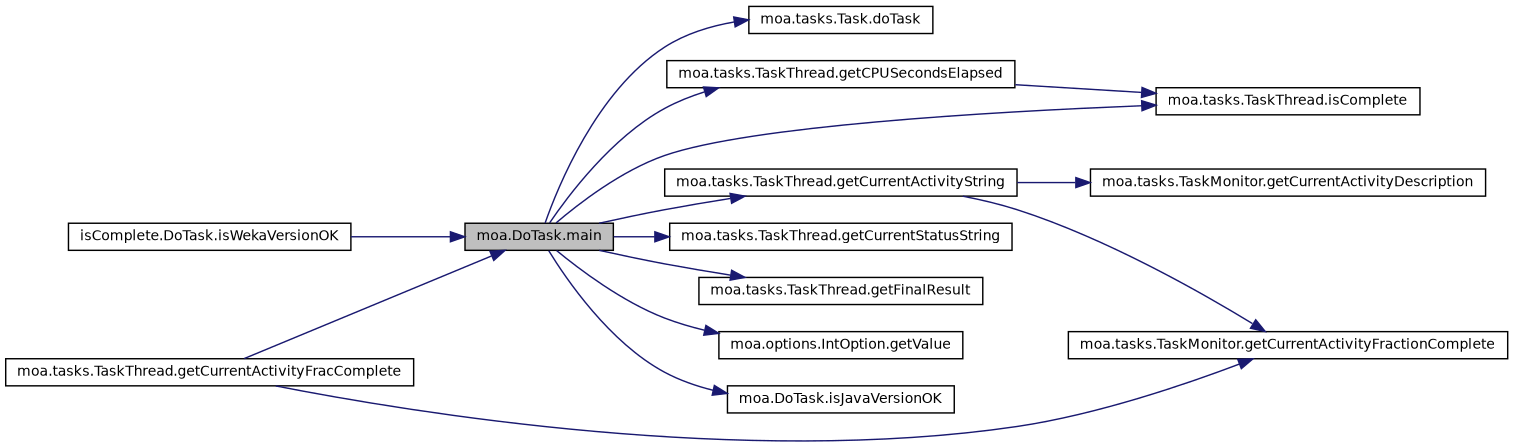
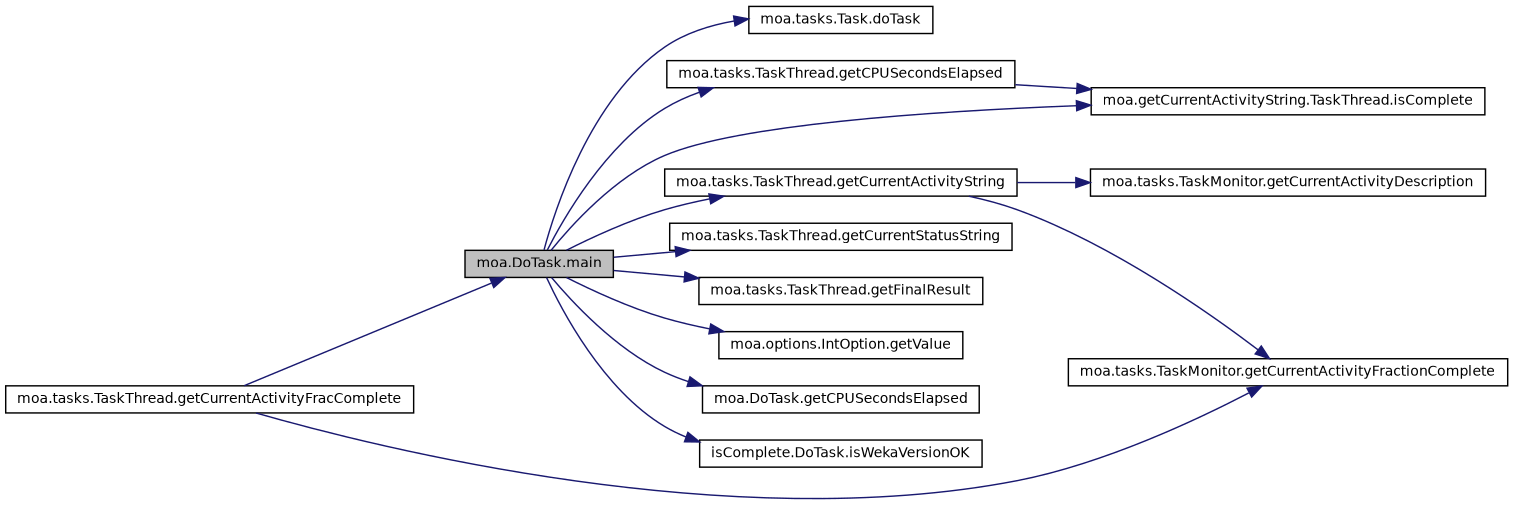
(1288, 101) -> (1288, 101)
(401, 237) -> (603, 370)
(841, 399) -> (841, 399)
